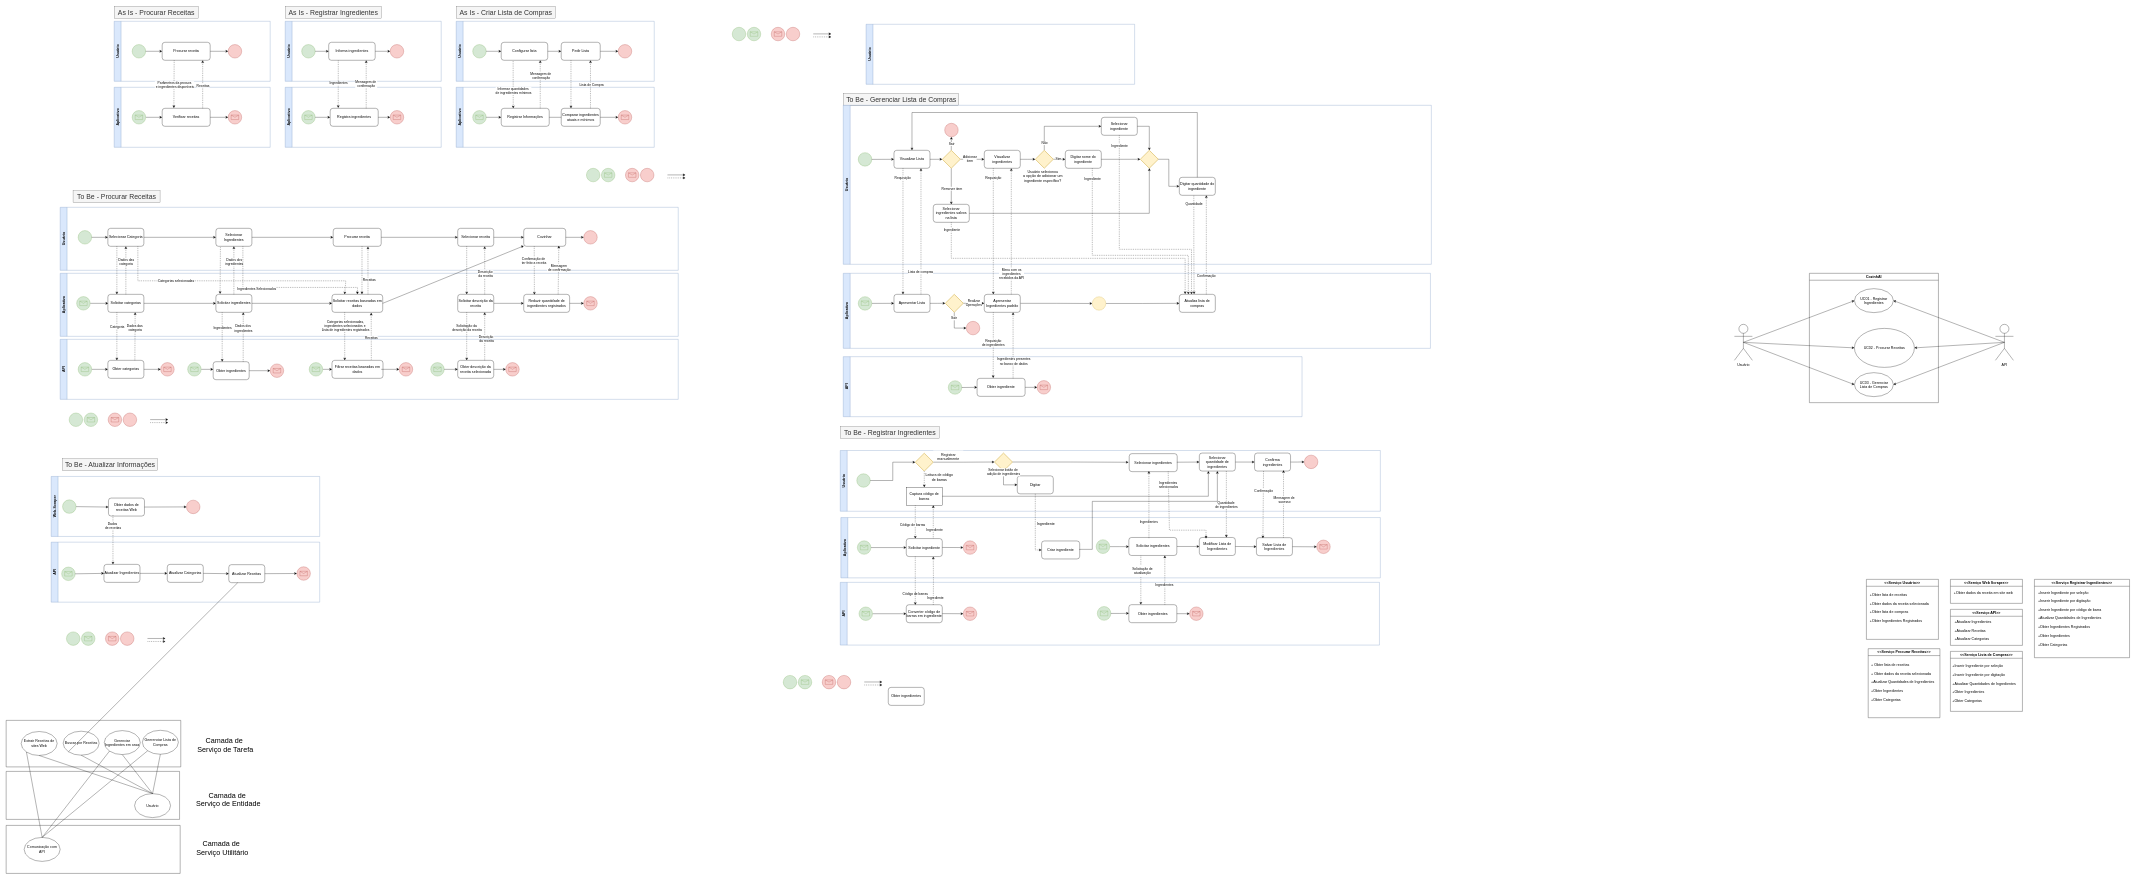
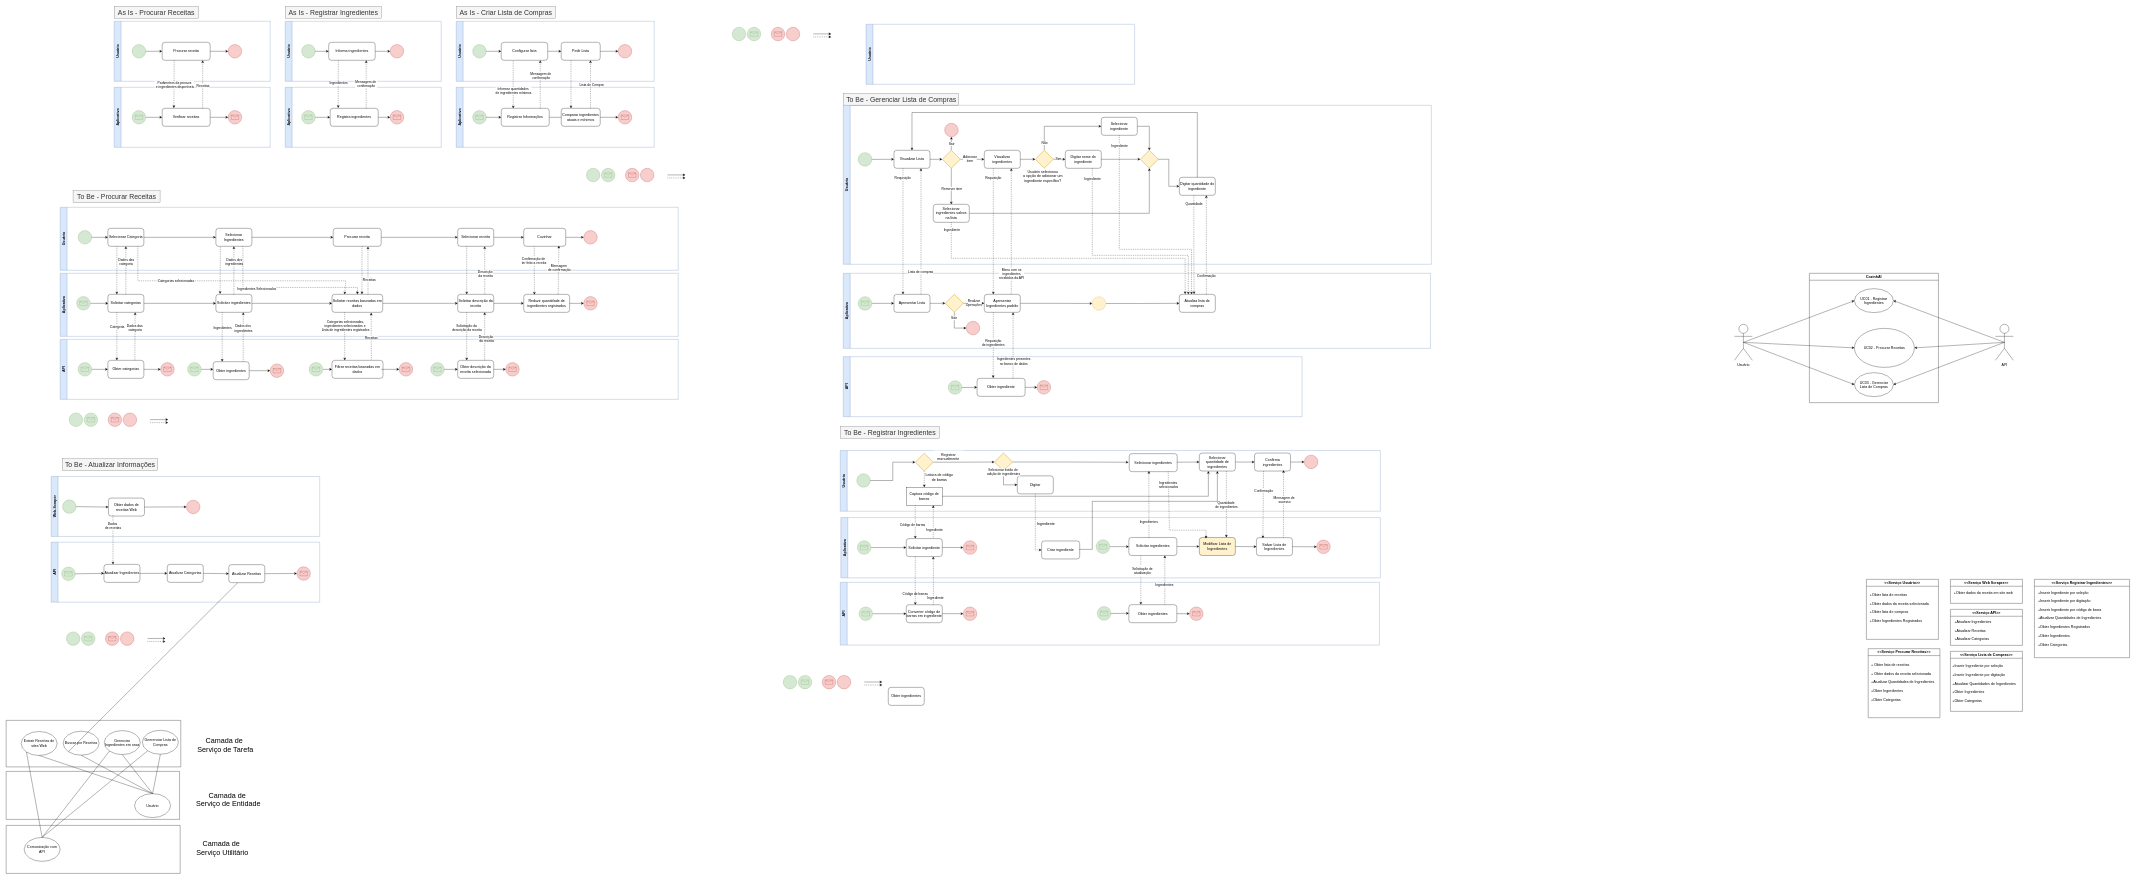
(520, 247) -> (454, 303)
(1217, 546) -> (1217, 546)
